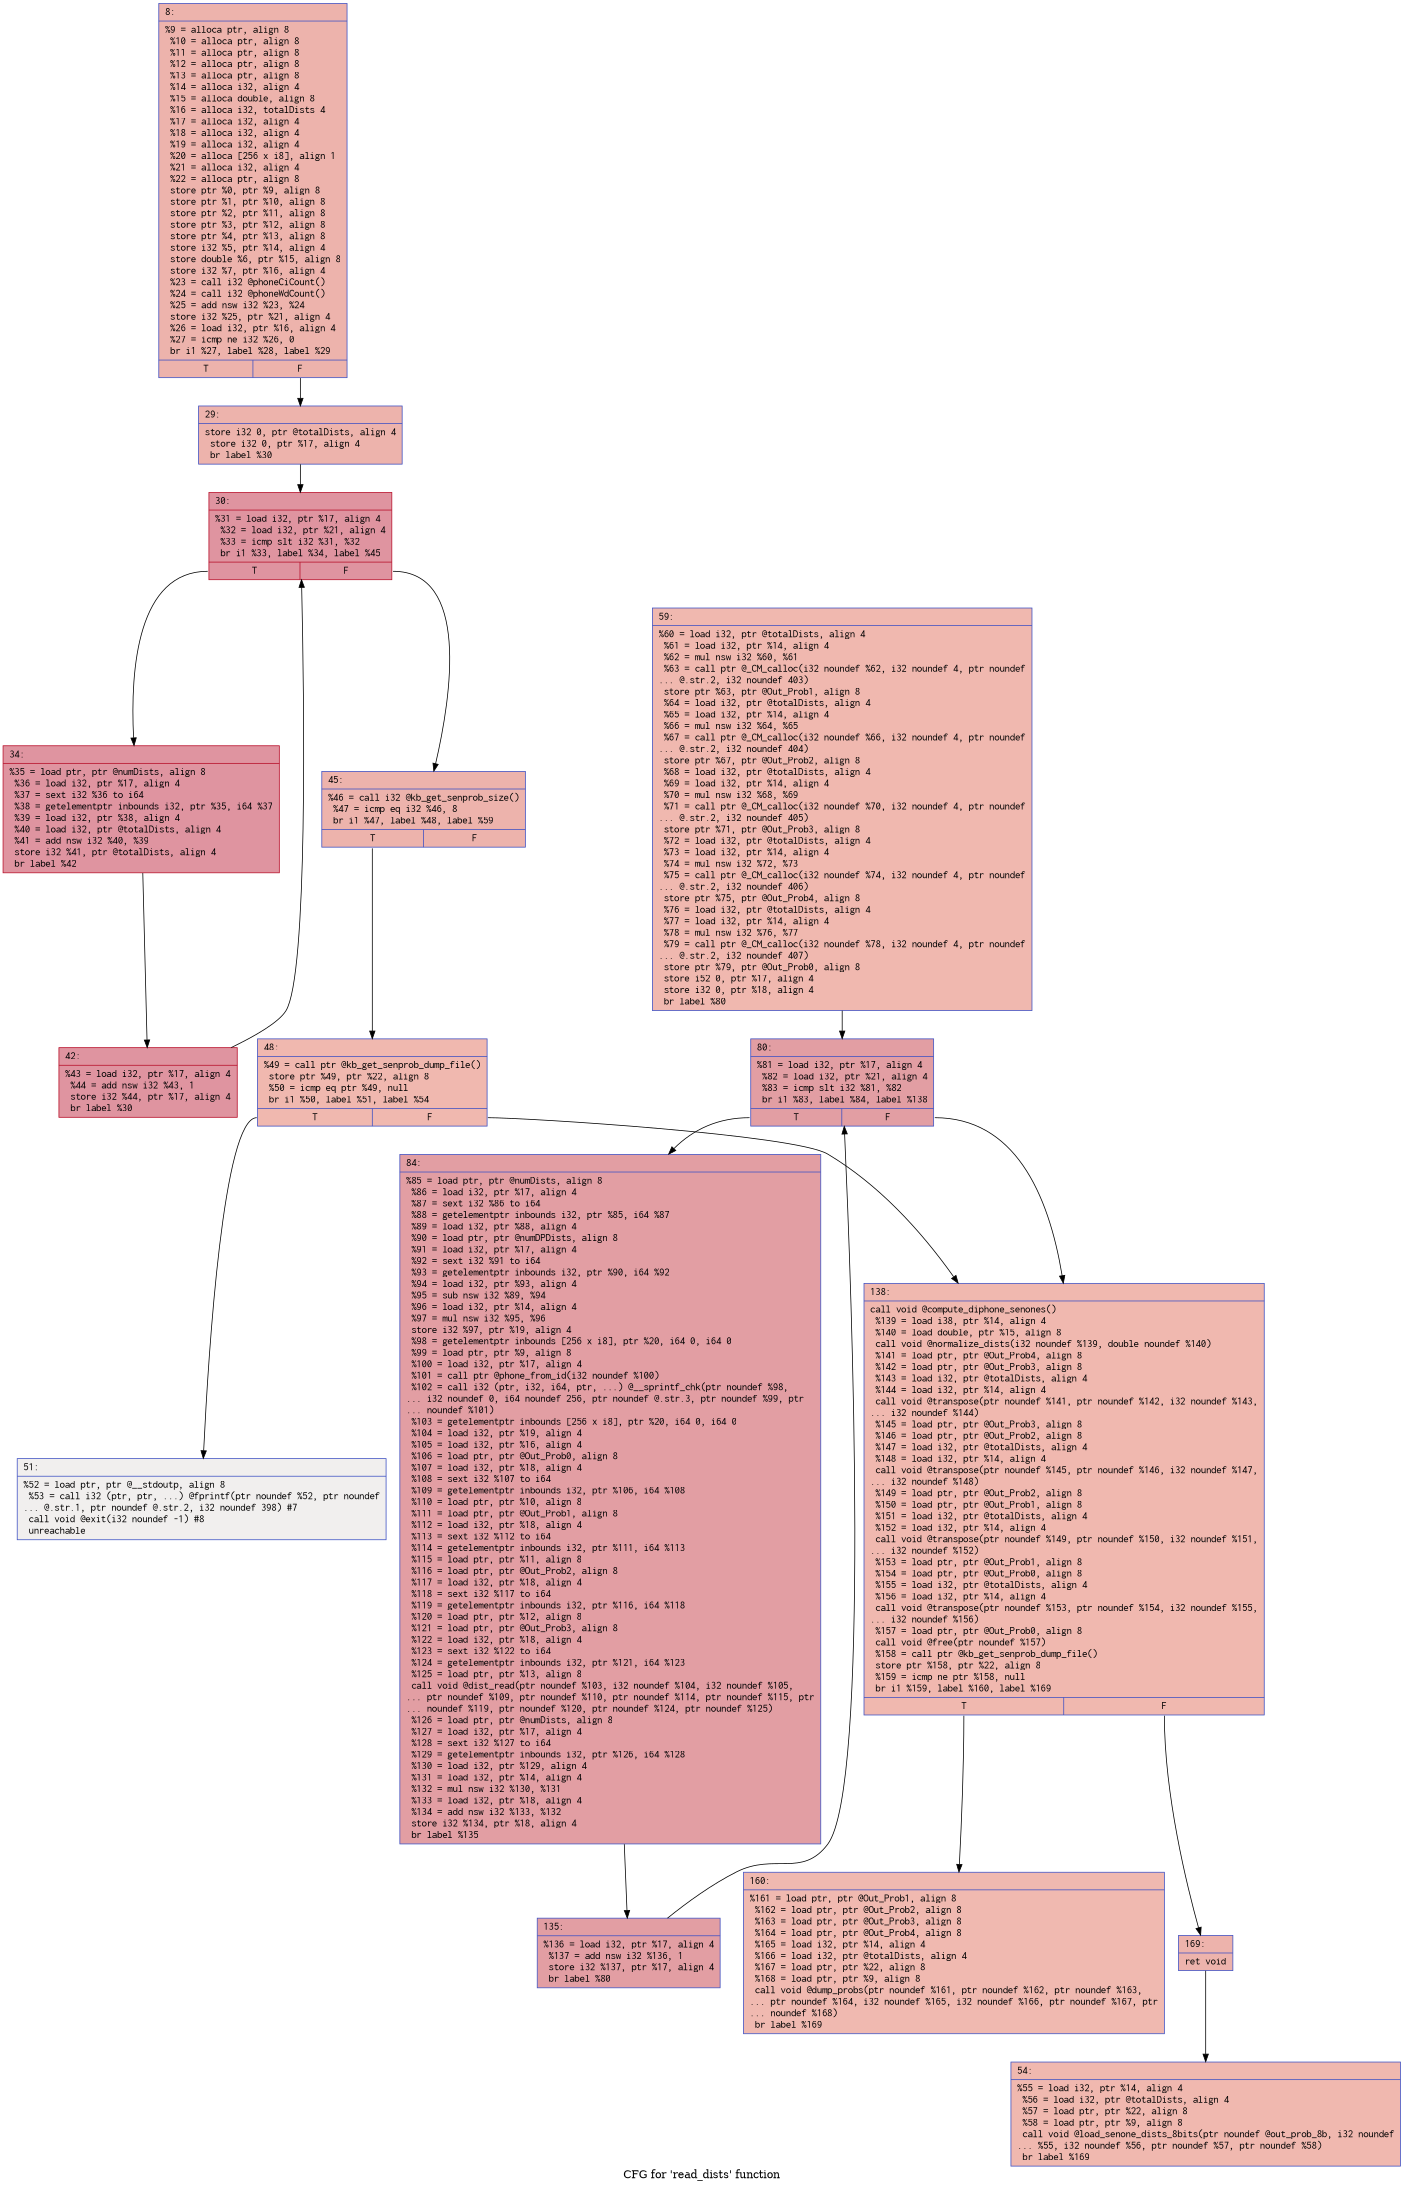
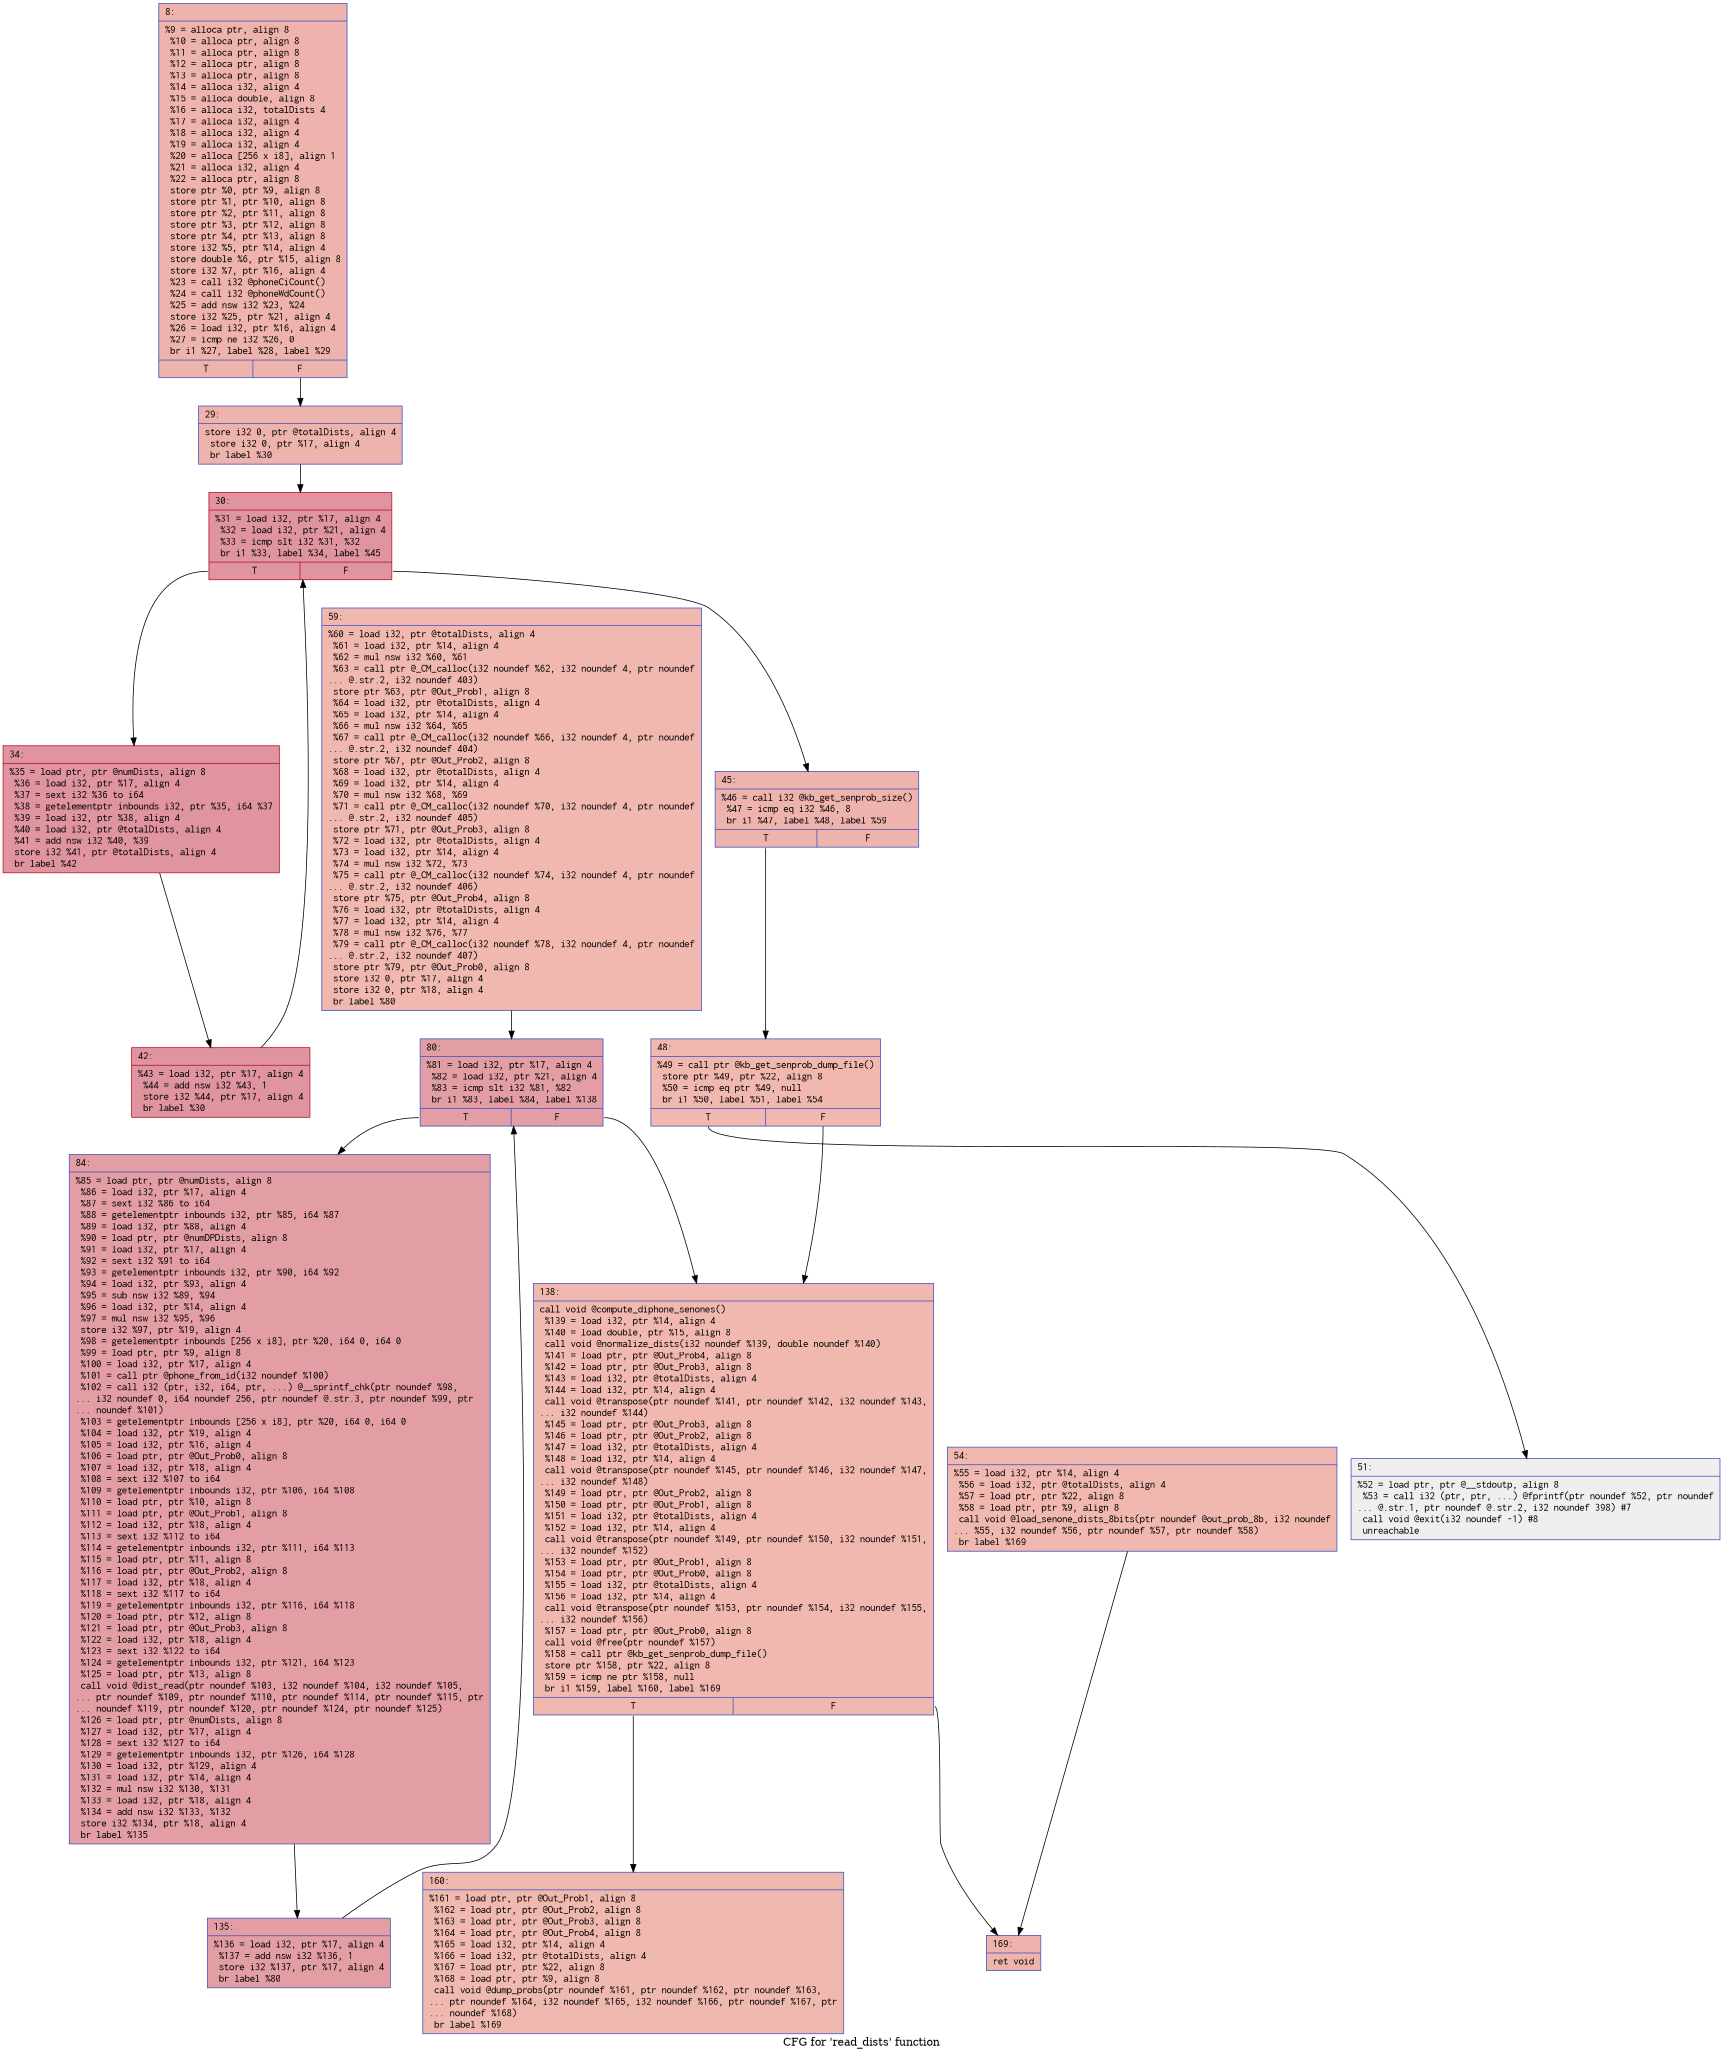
(736, 978) -> (406, 978)
(958, 1321) -> (628, 1321)
(1206, 2012) -> (1074, 1740)
